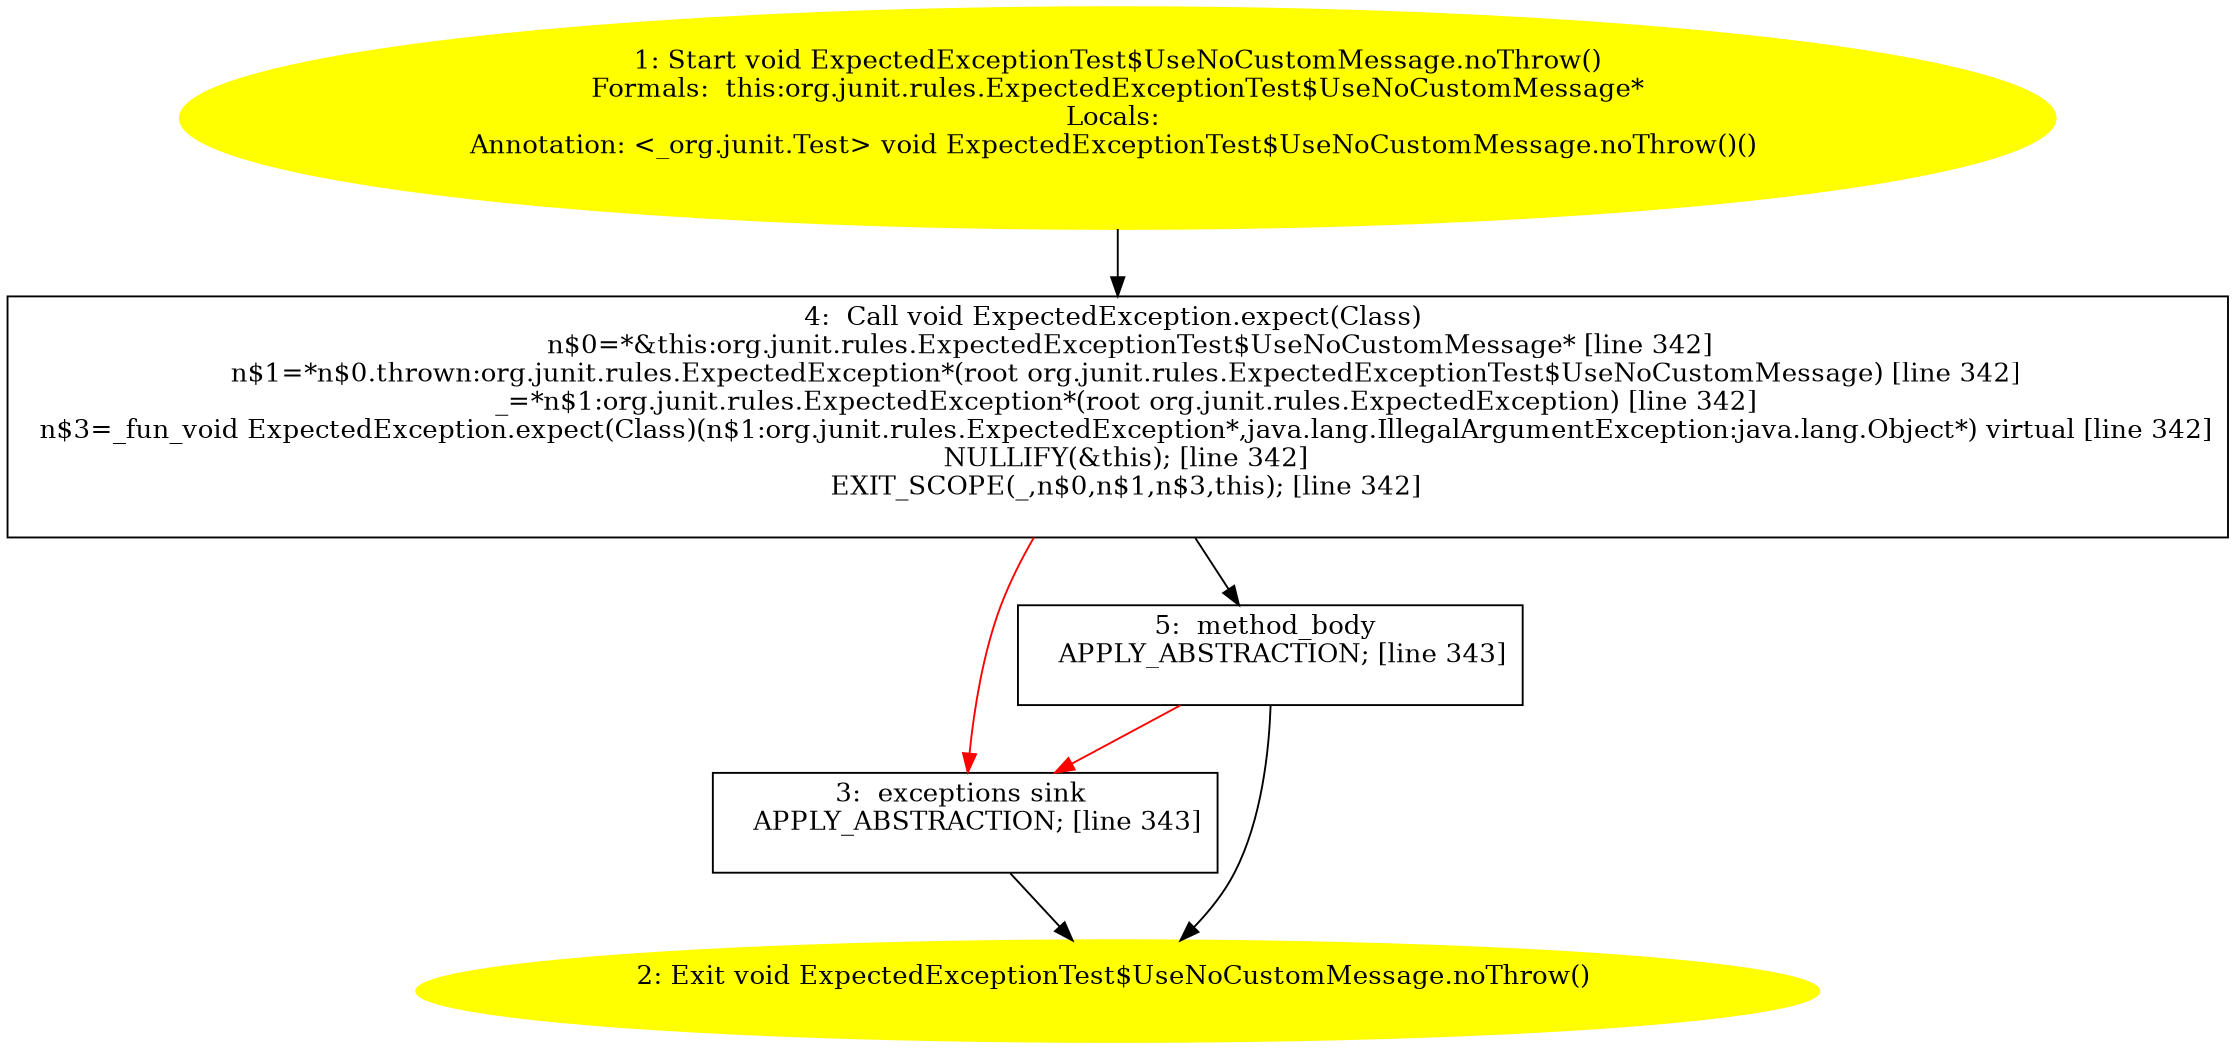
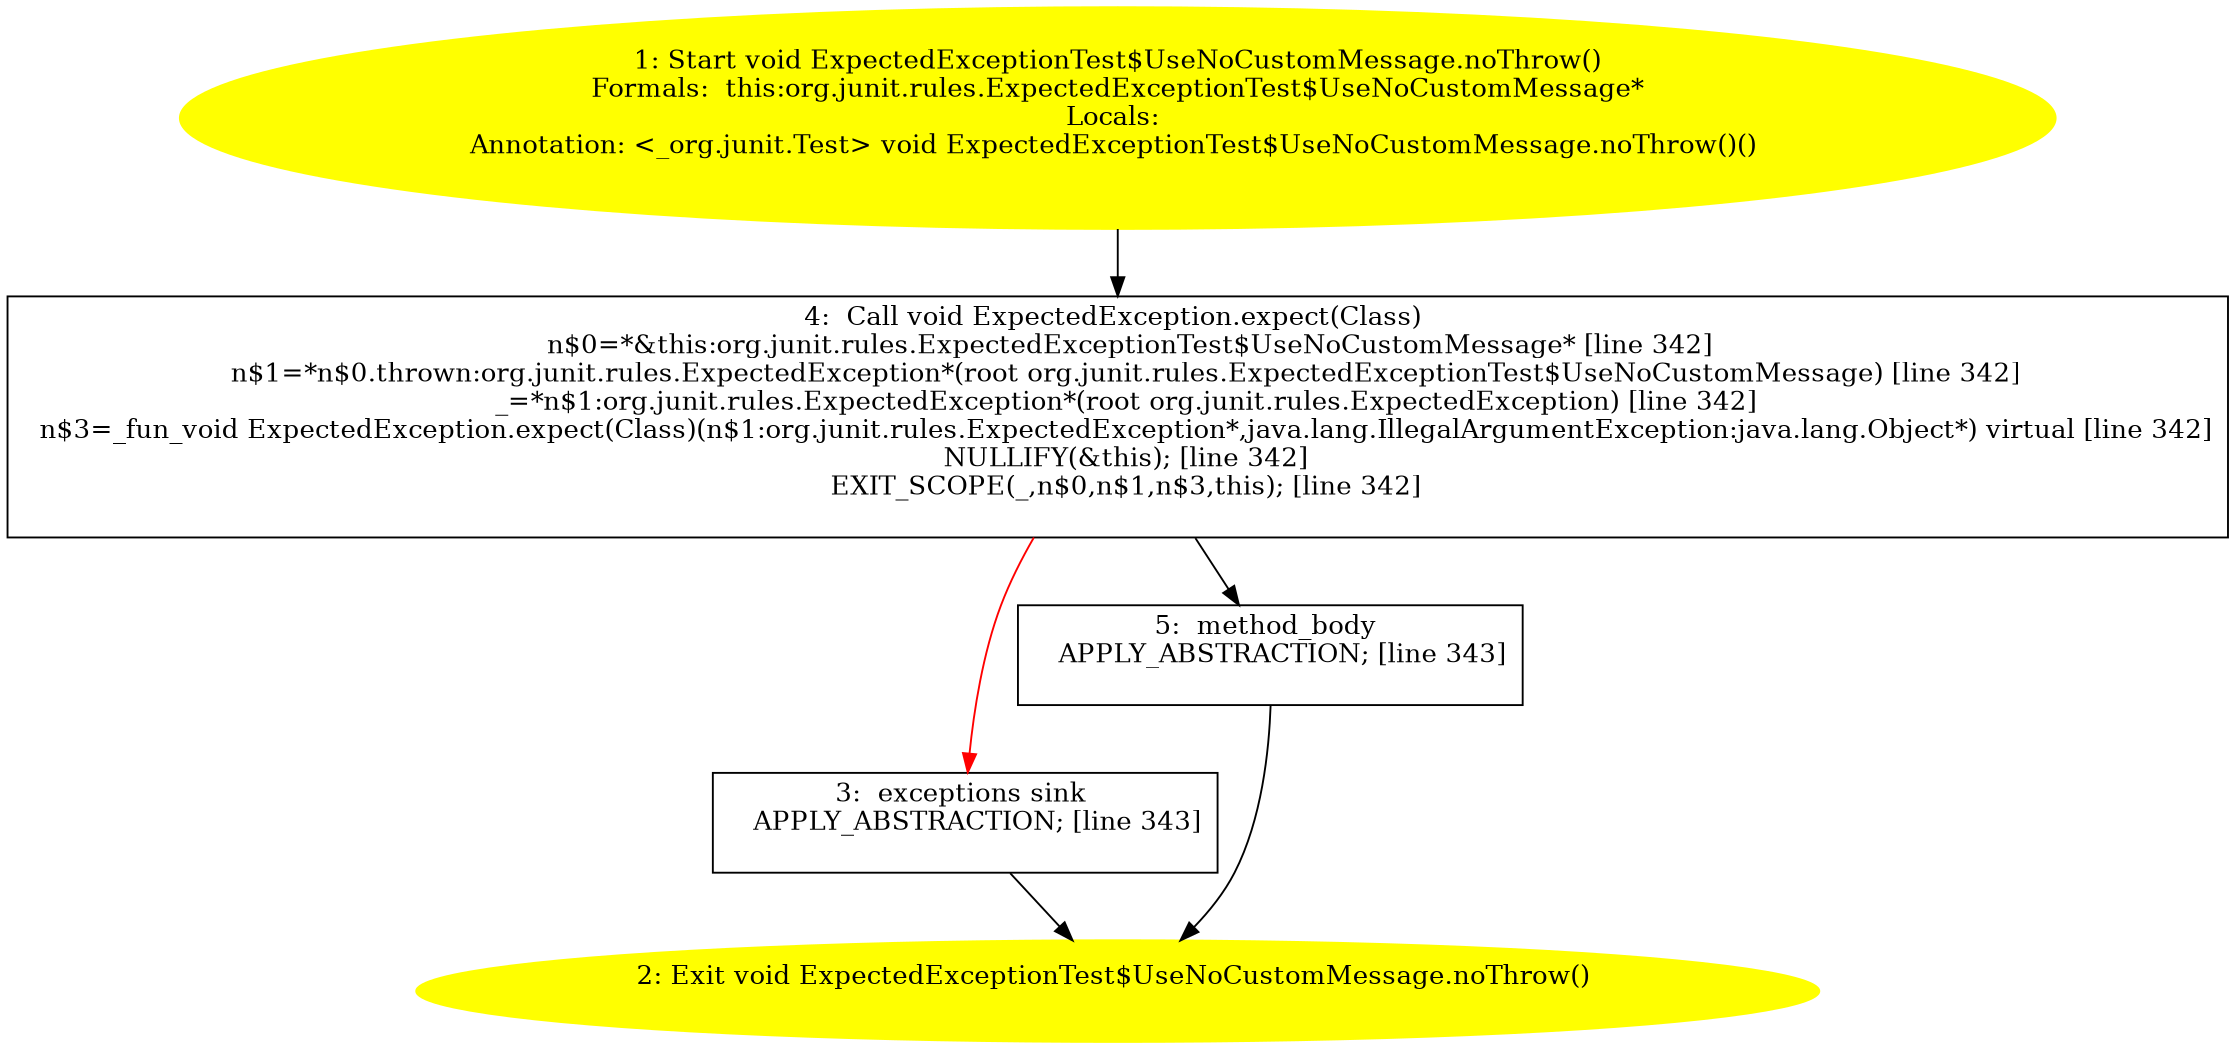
(1126, 734) -> none
